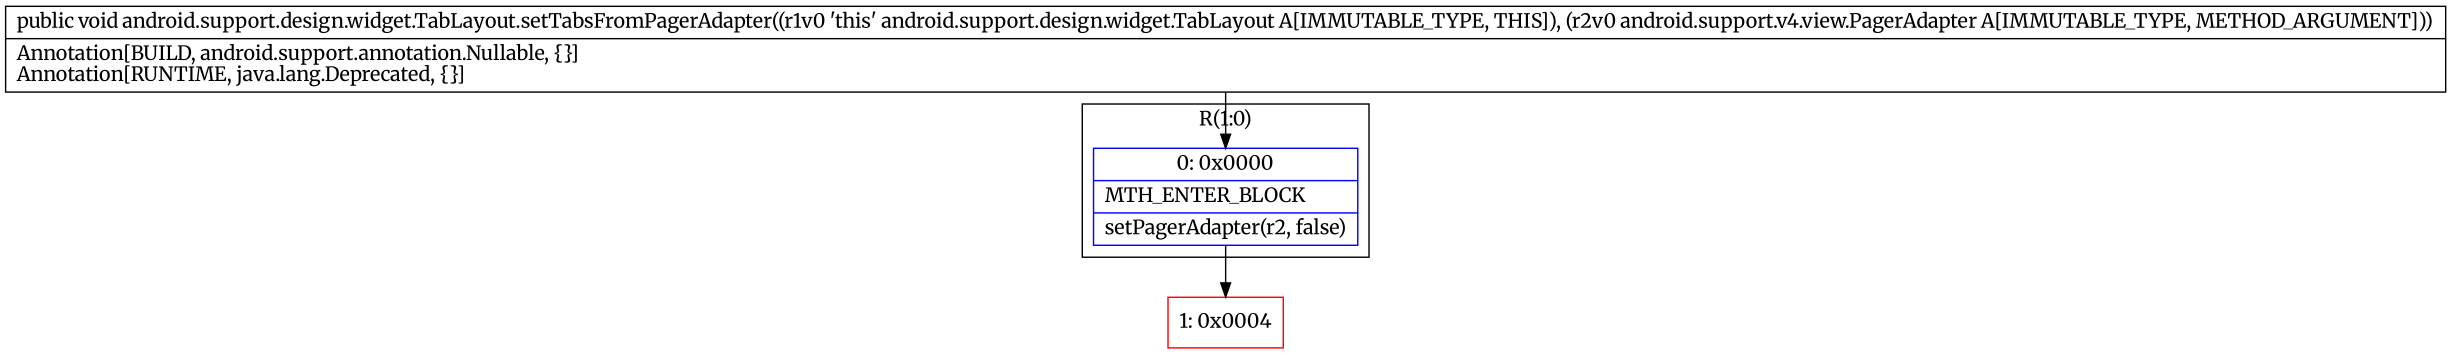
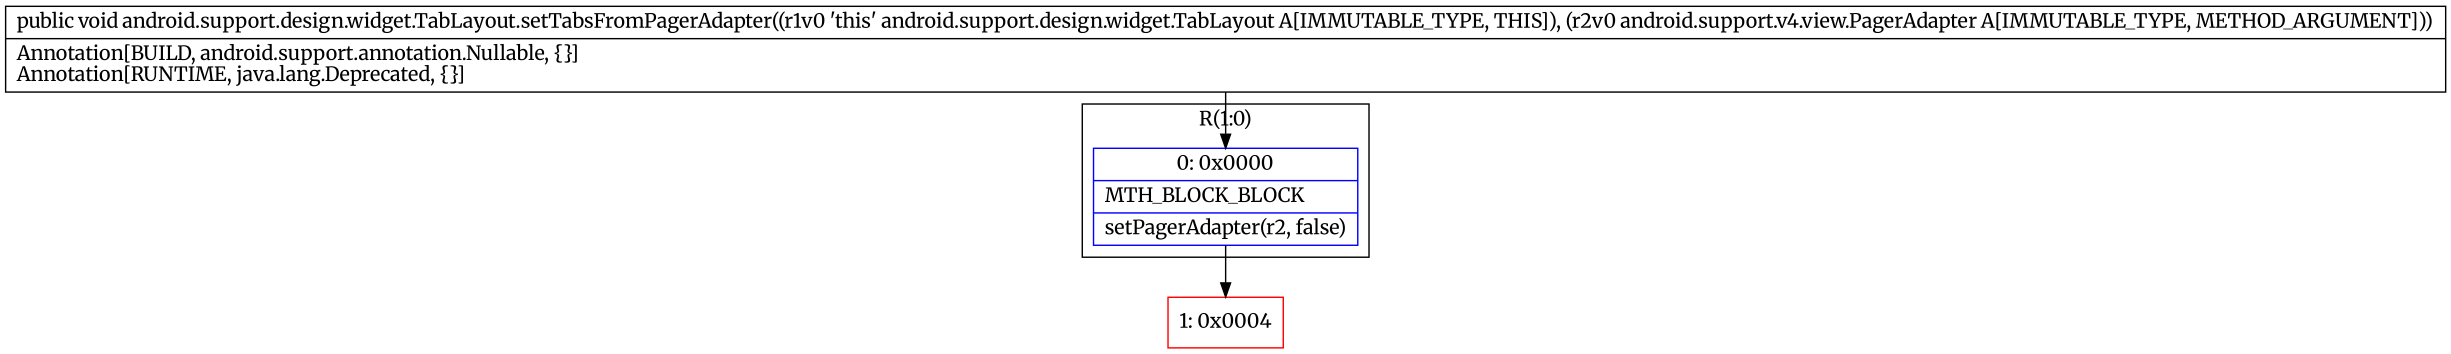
(1205, 196) -> (1205, 196)
